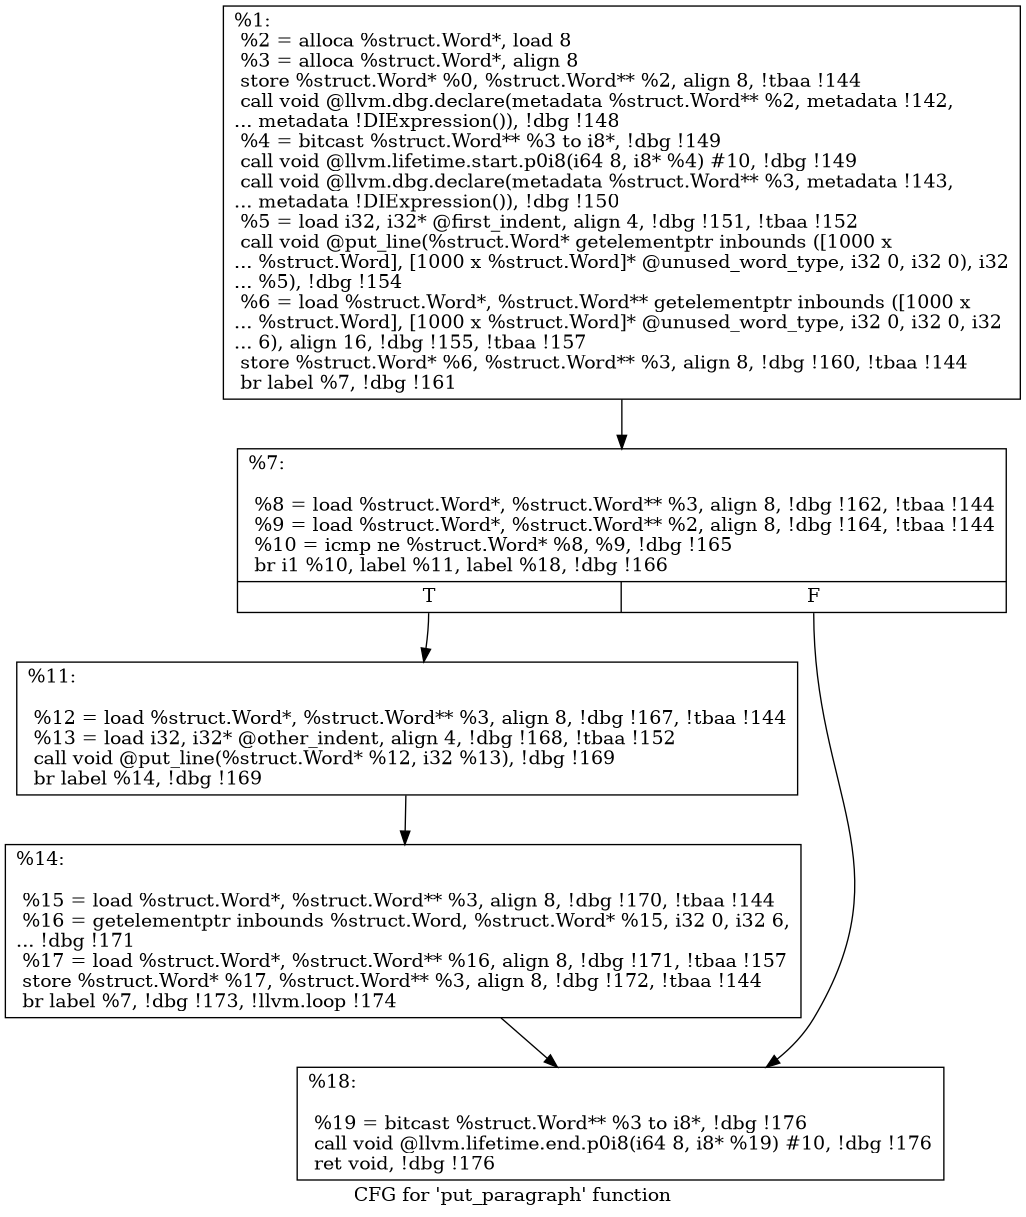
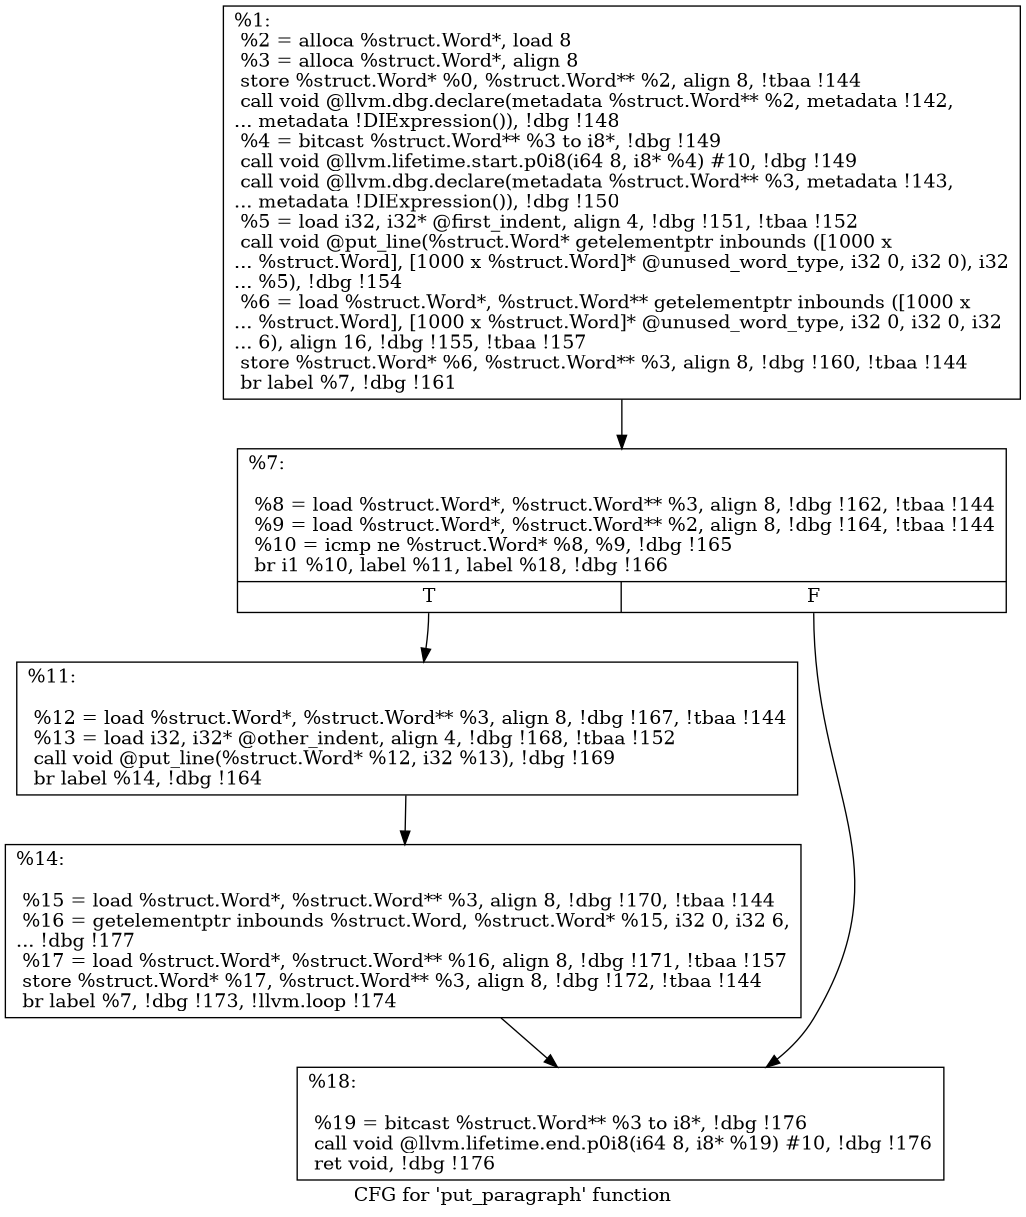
(145, 779) -> (145, 779)
(76, 941) -> (76, 941)
